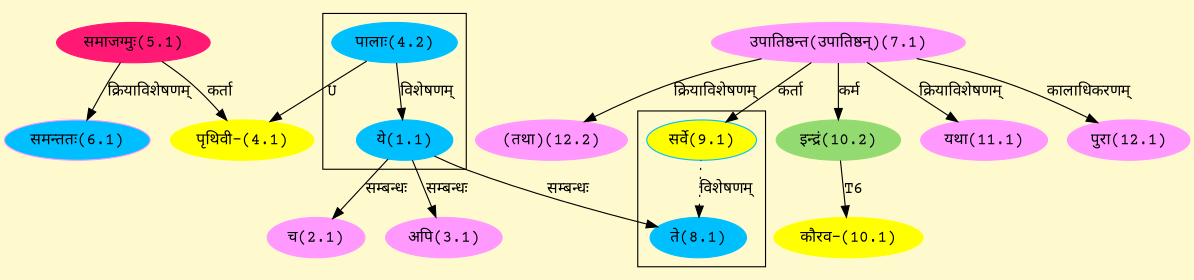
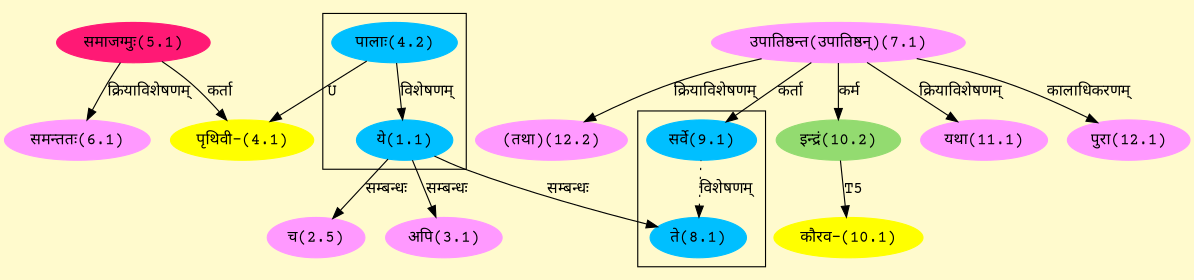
(77, 140) -> (77, 140)
(702, 140) -> (702, 140)
(854, 189) -> (854, 189)
(316, 238) -> (316, 238)
